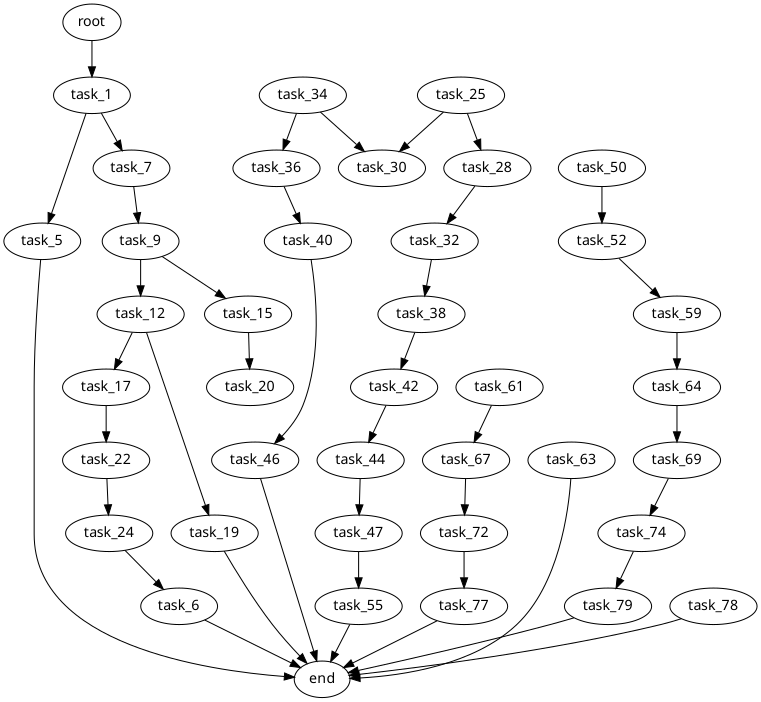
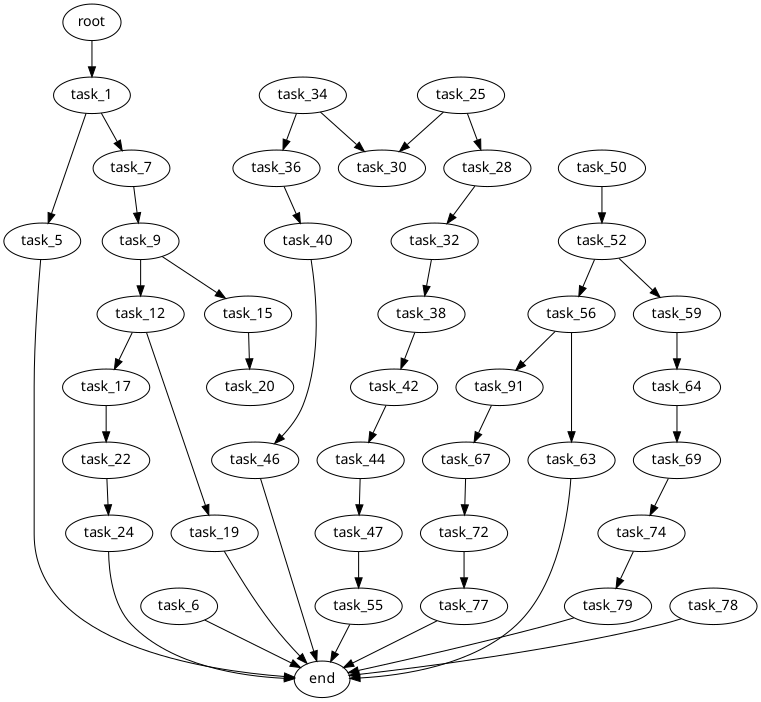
none -> (572, 314)
(500, 387) -> (500, 387)
(141, 566) -> (161, 647)
